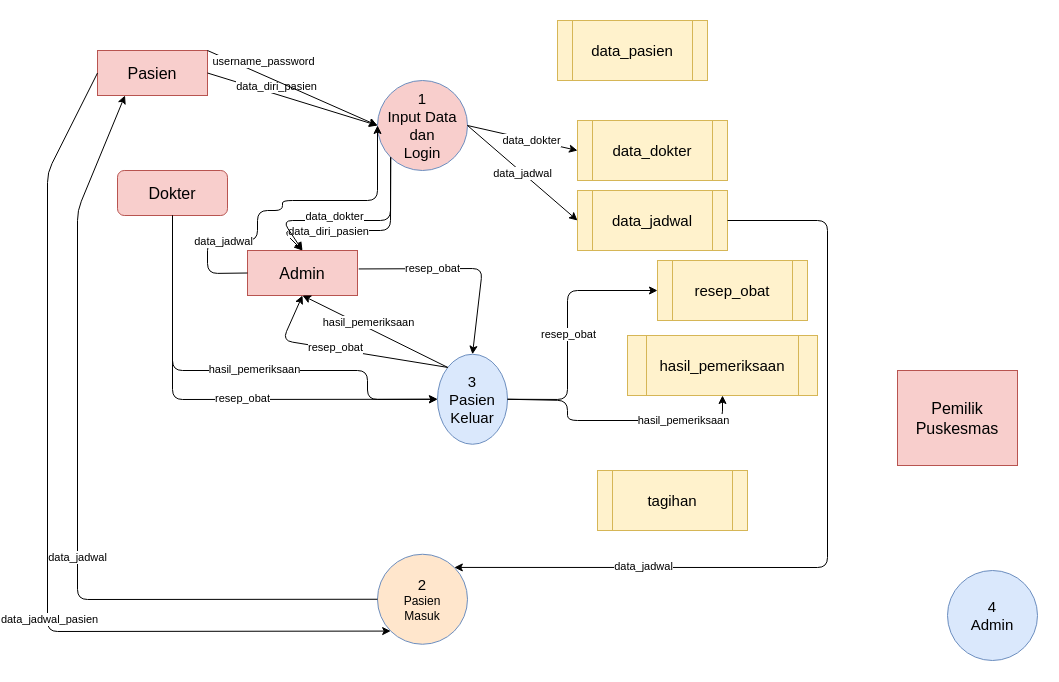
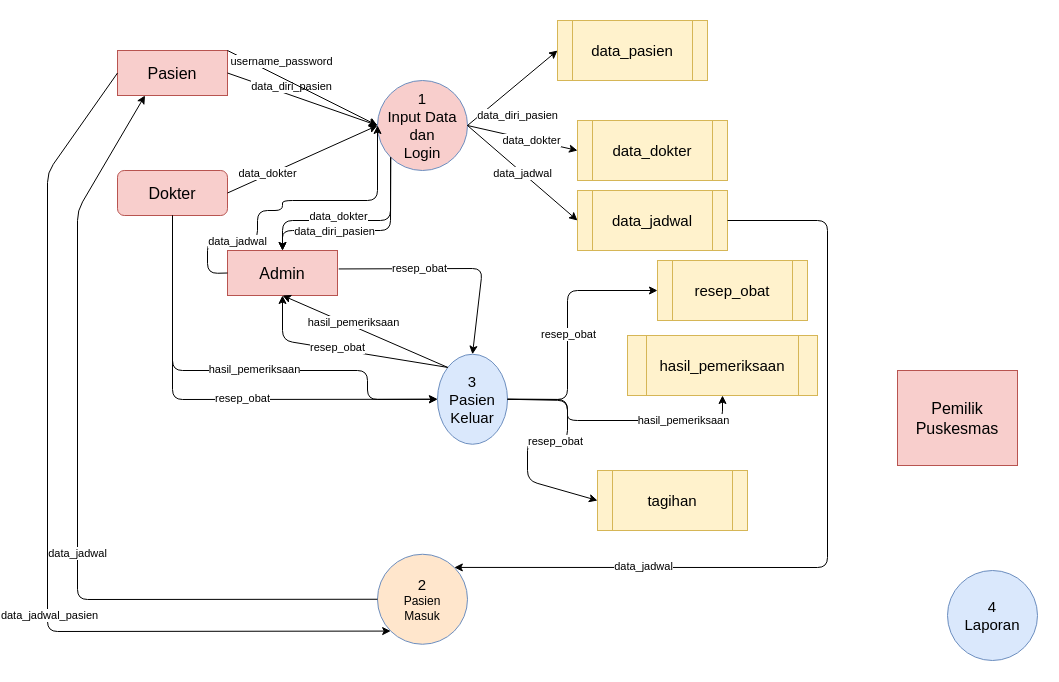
(153, 73) -> (173, 73)
none -> (511, 89)
none -> (300, 161)
(303, 273) -> (283, 273)
none -> (528, 468)
(993, 616) -> (993, 616)
